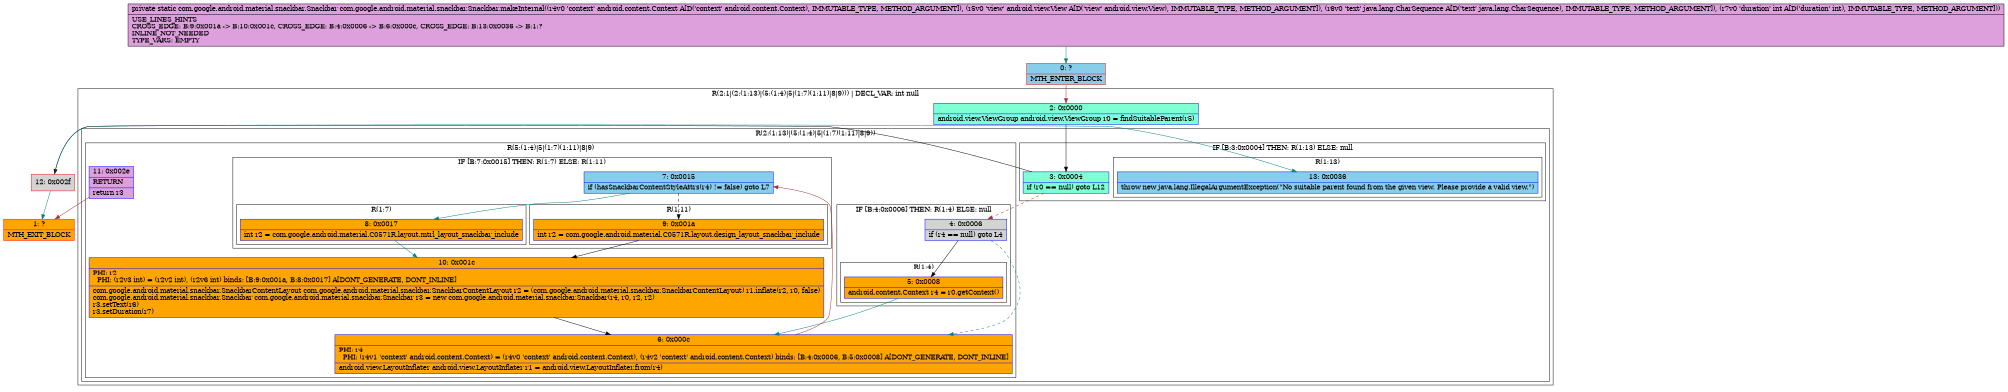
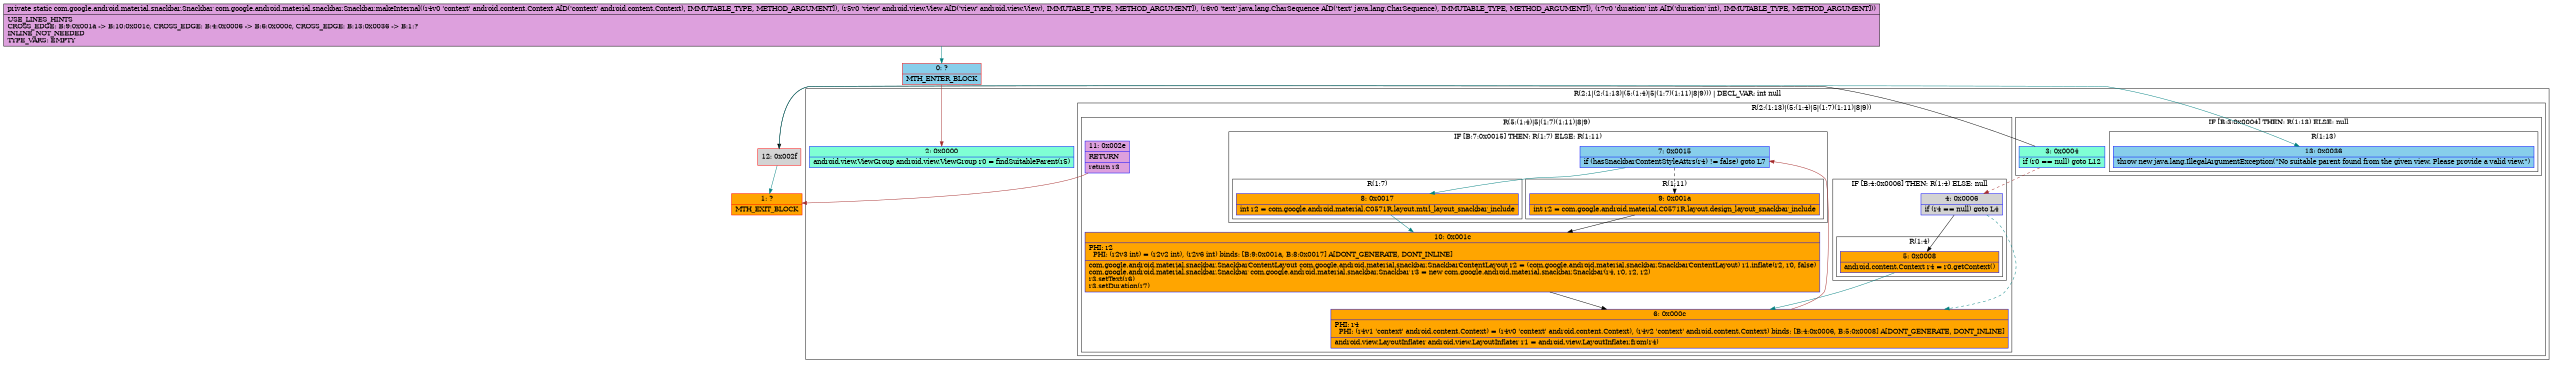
(1066, 146) -> none
